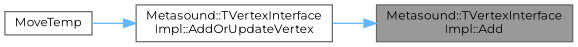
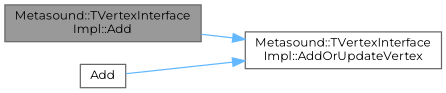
(48, 23) -> (103, 76)
(348, 23) -> (217, 36)
